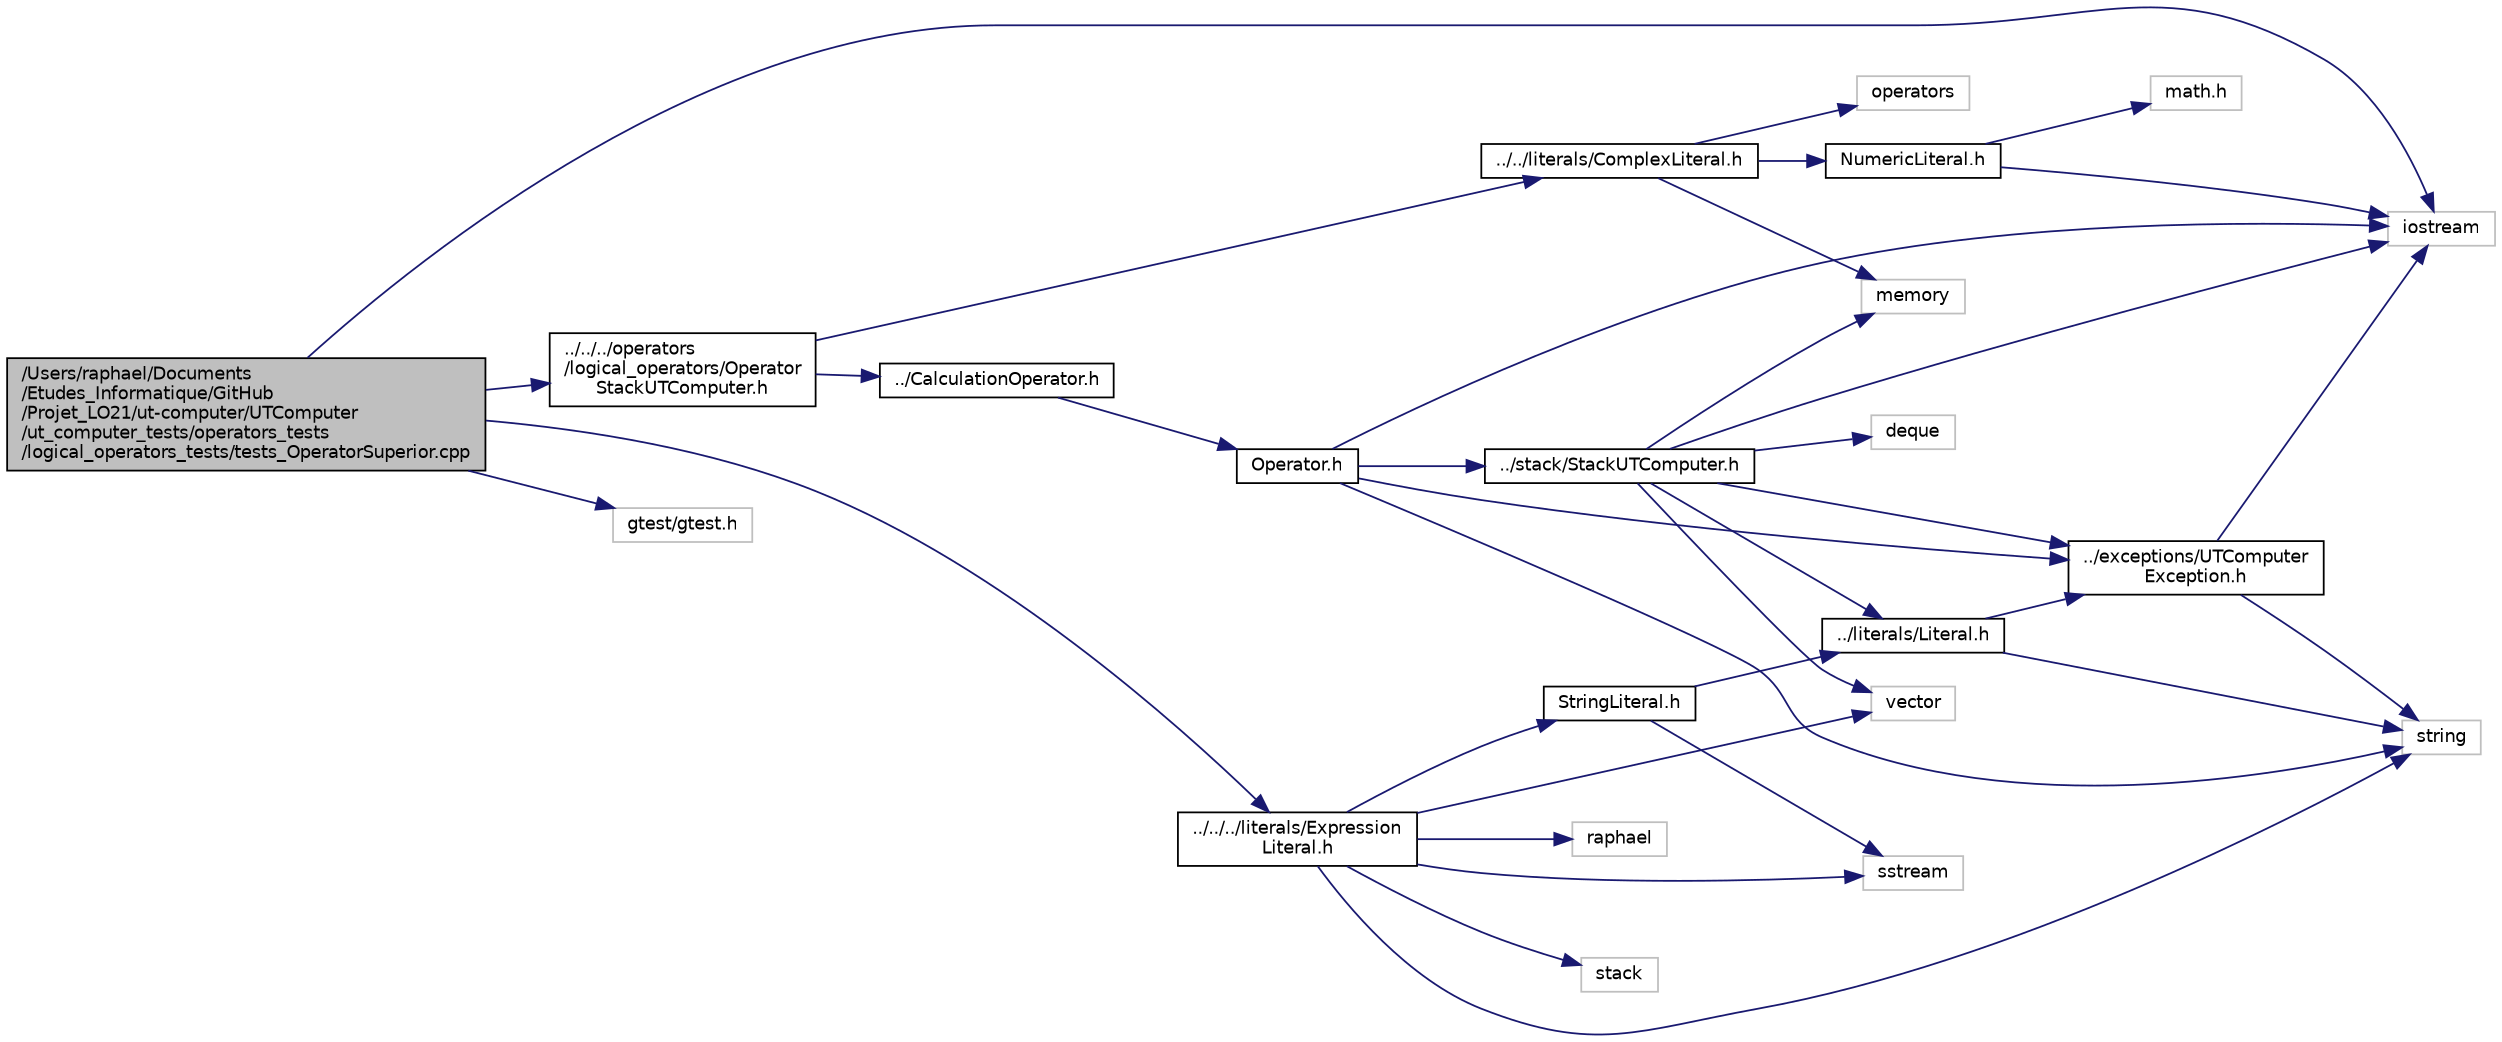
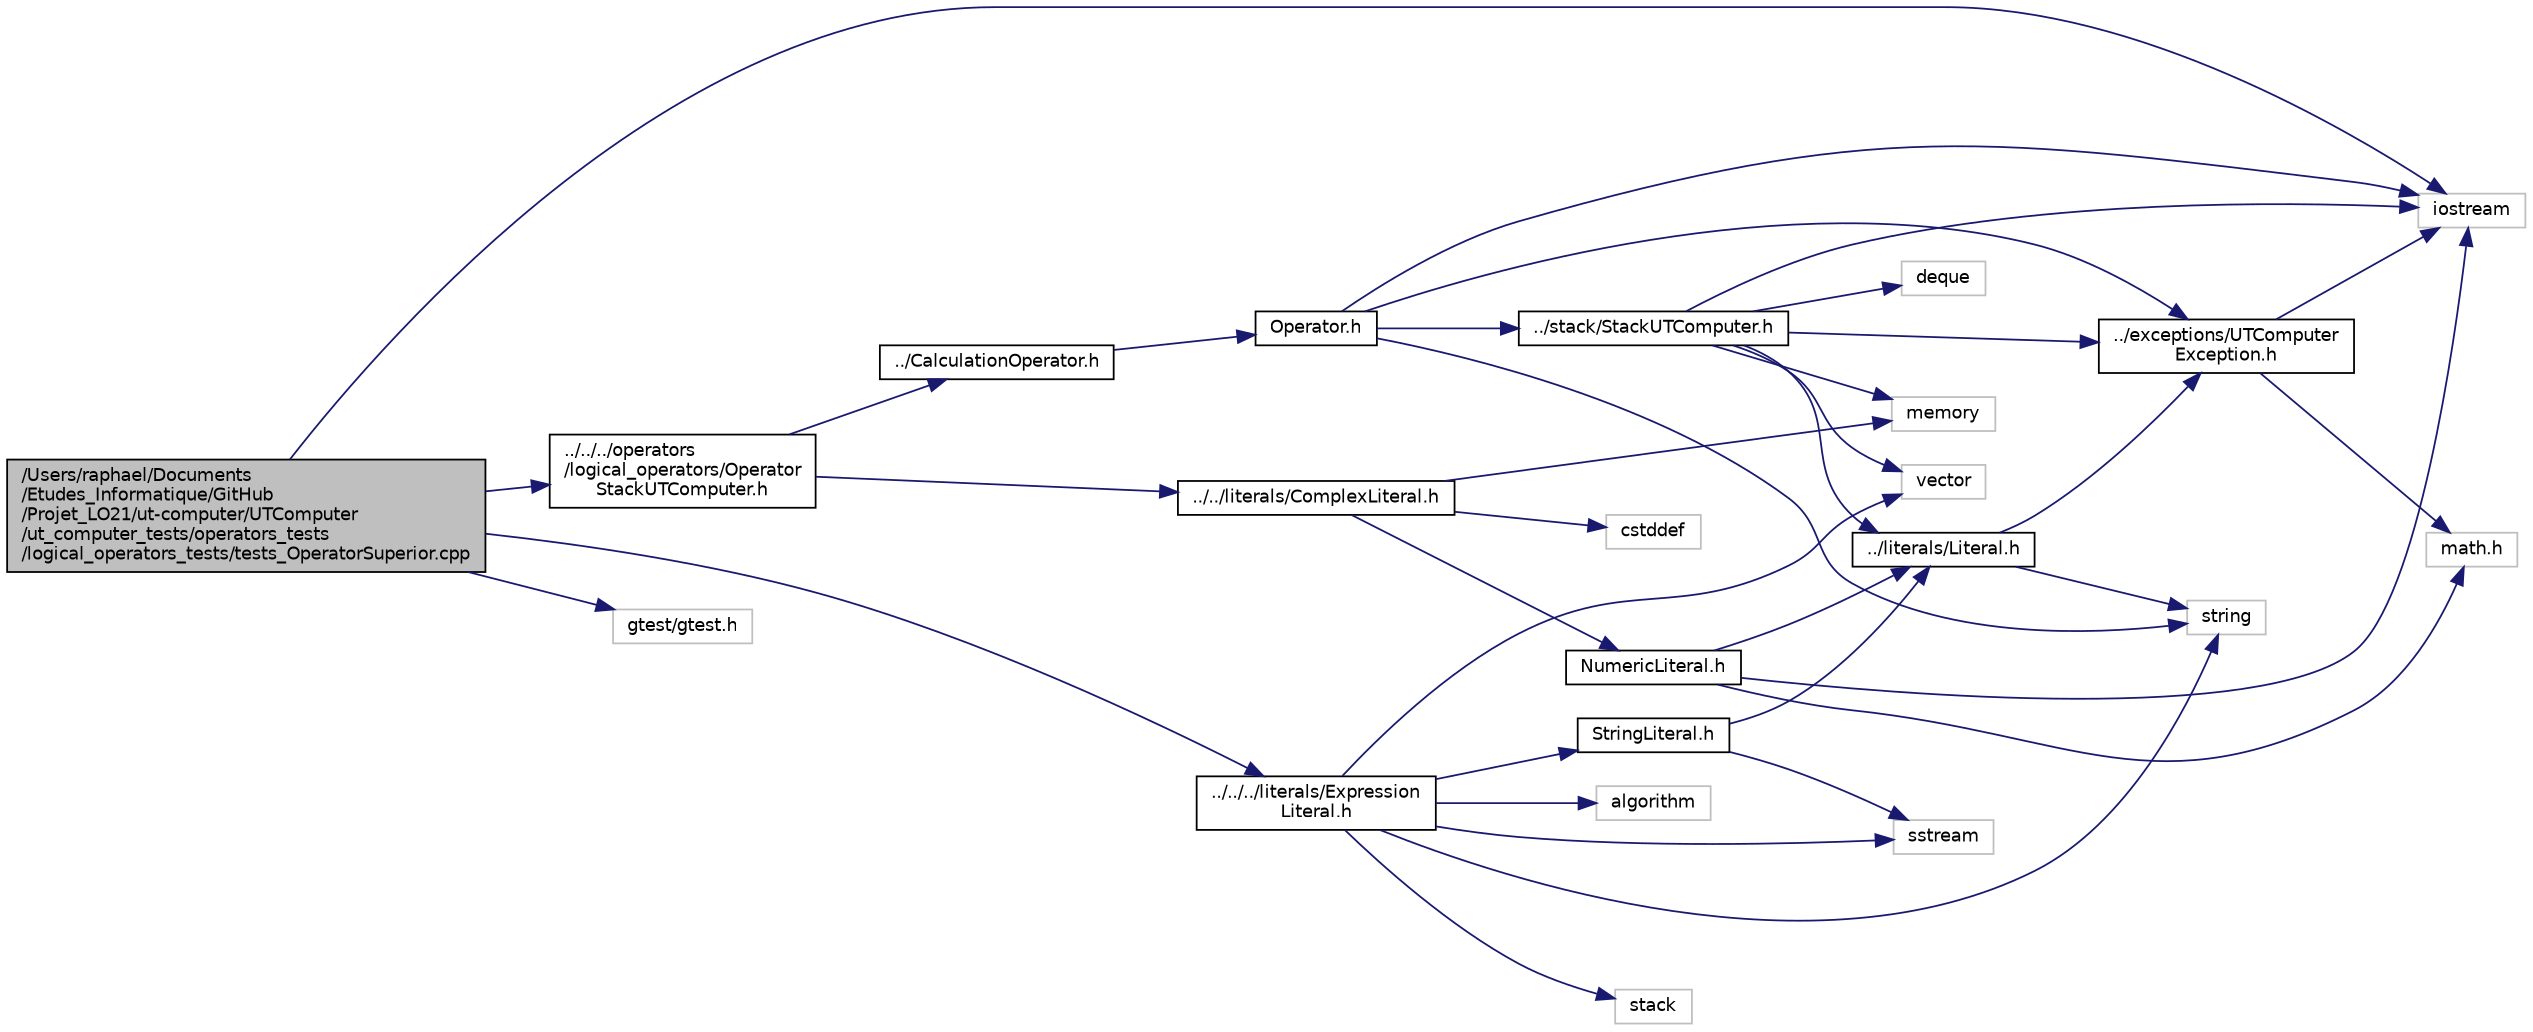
(1913, 93) -> (1654, 532)
none -> (1806, 617)
(2324, 650) -> (2348, 447)
(1620, 839) -> (1654, 803)
